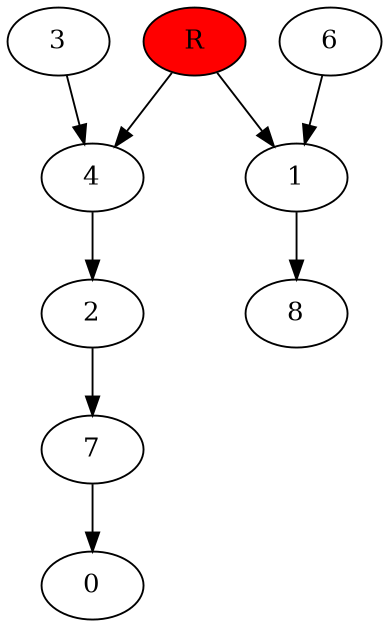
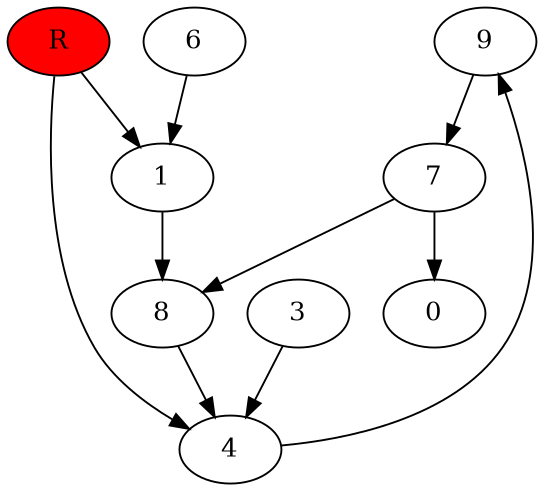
none -> (307, 241)
(93, 314) -> (485, 42)
none -> (192, 373)
